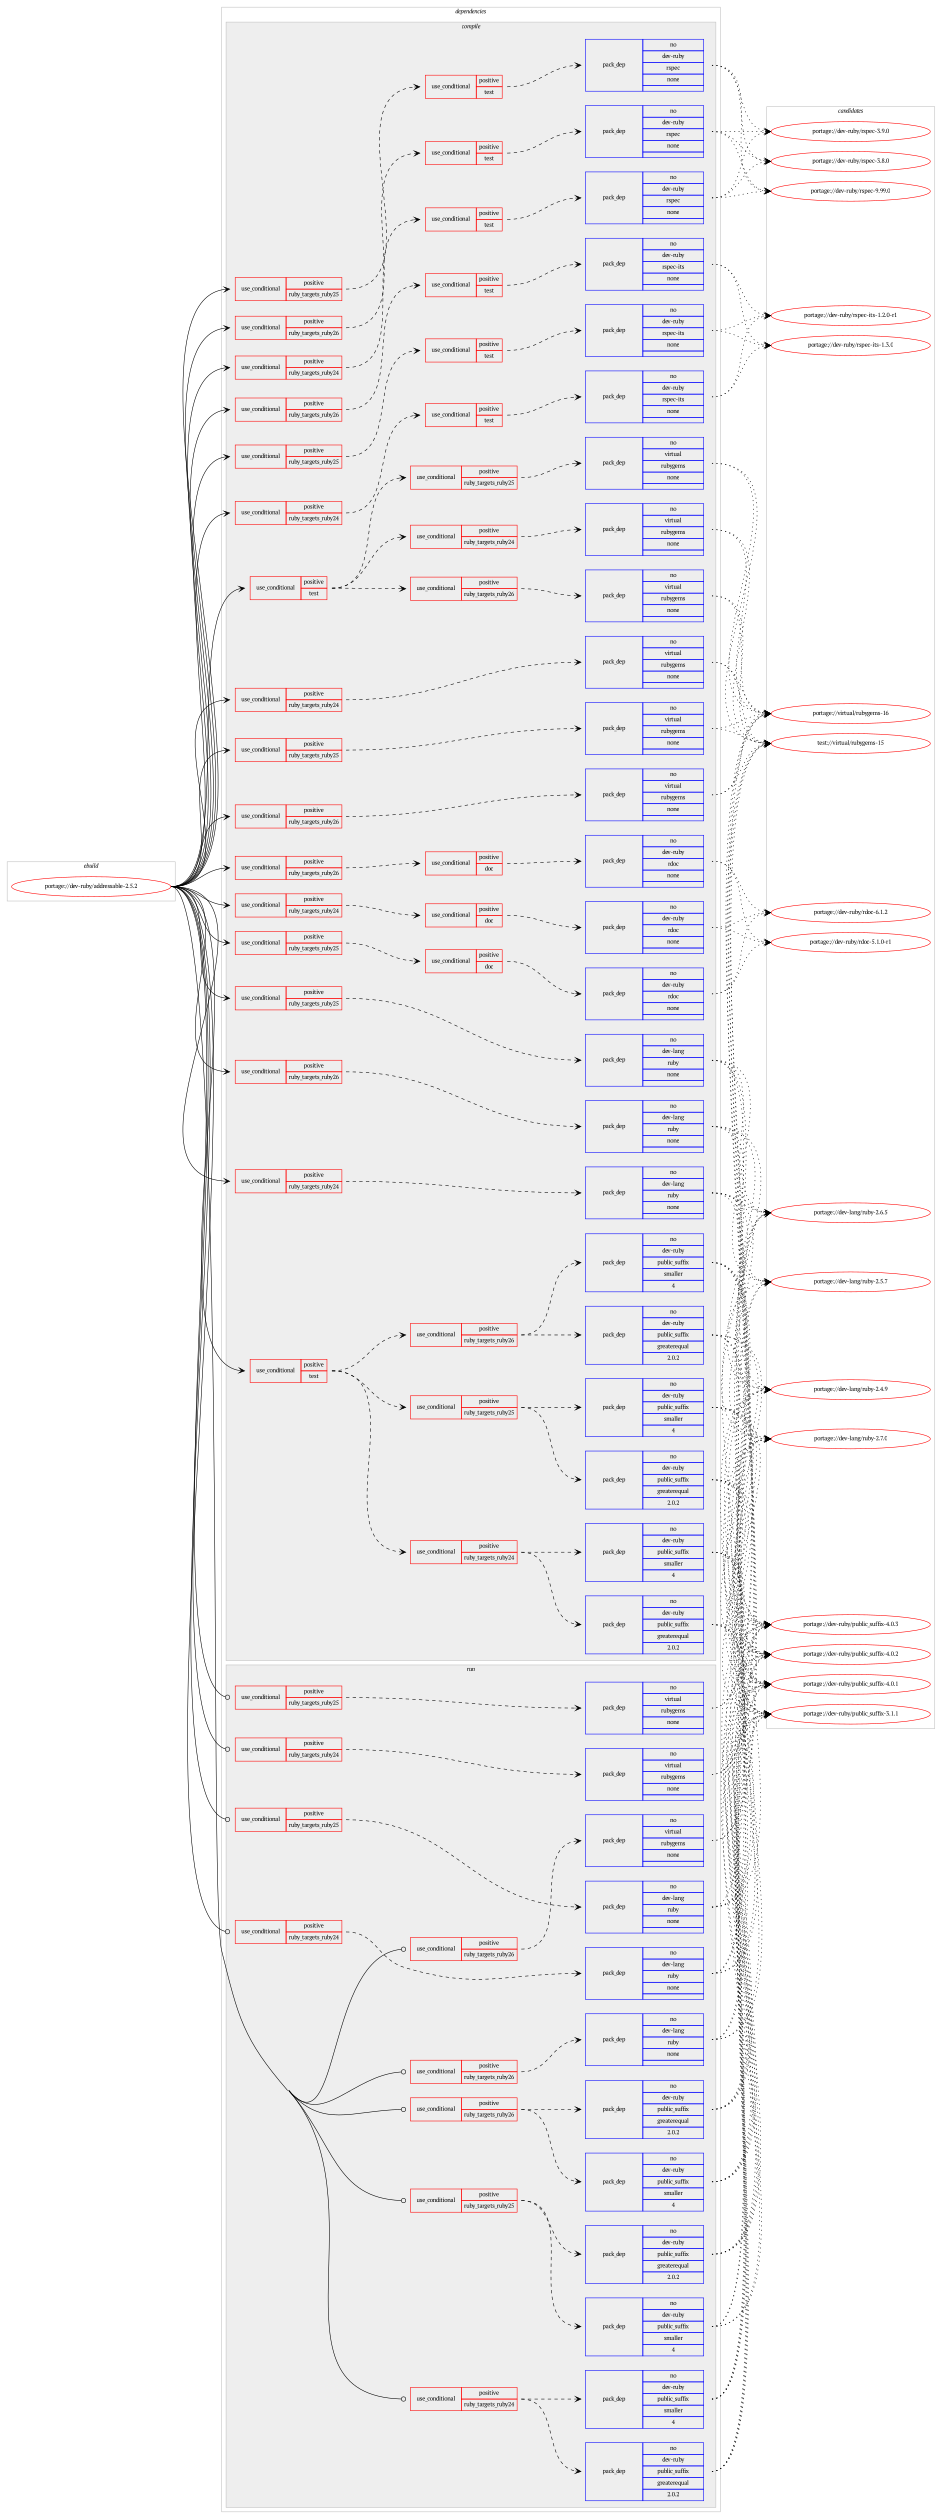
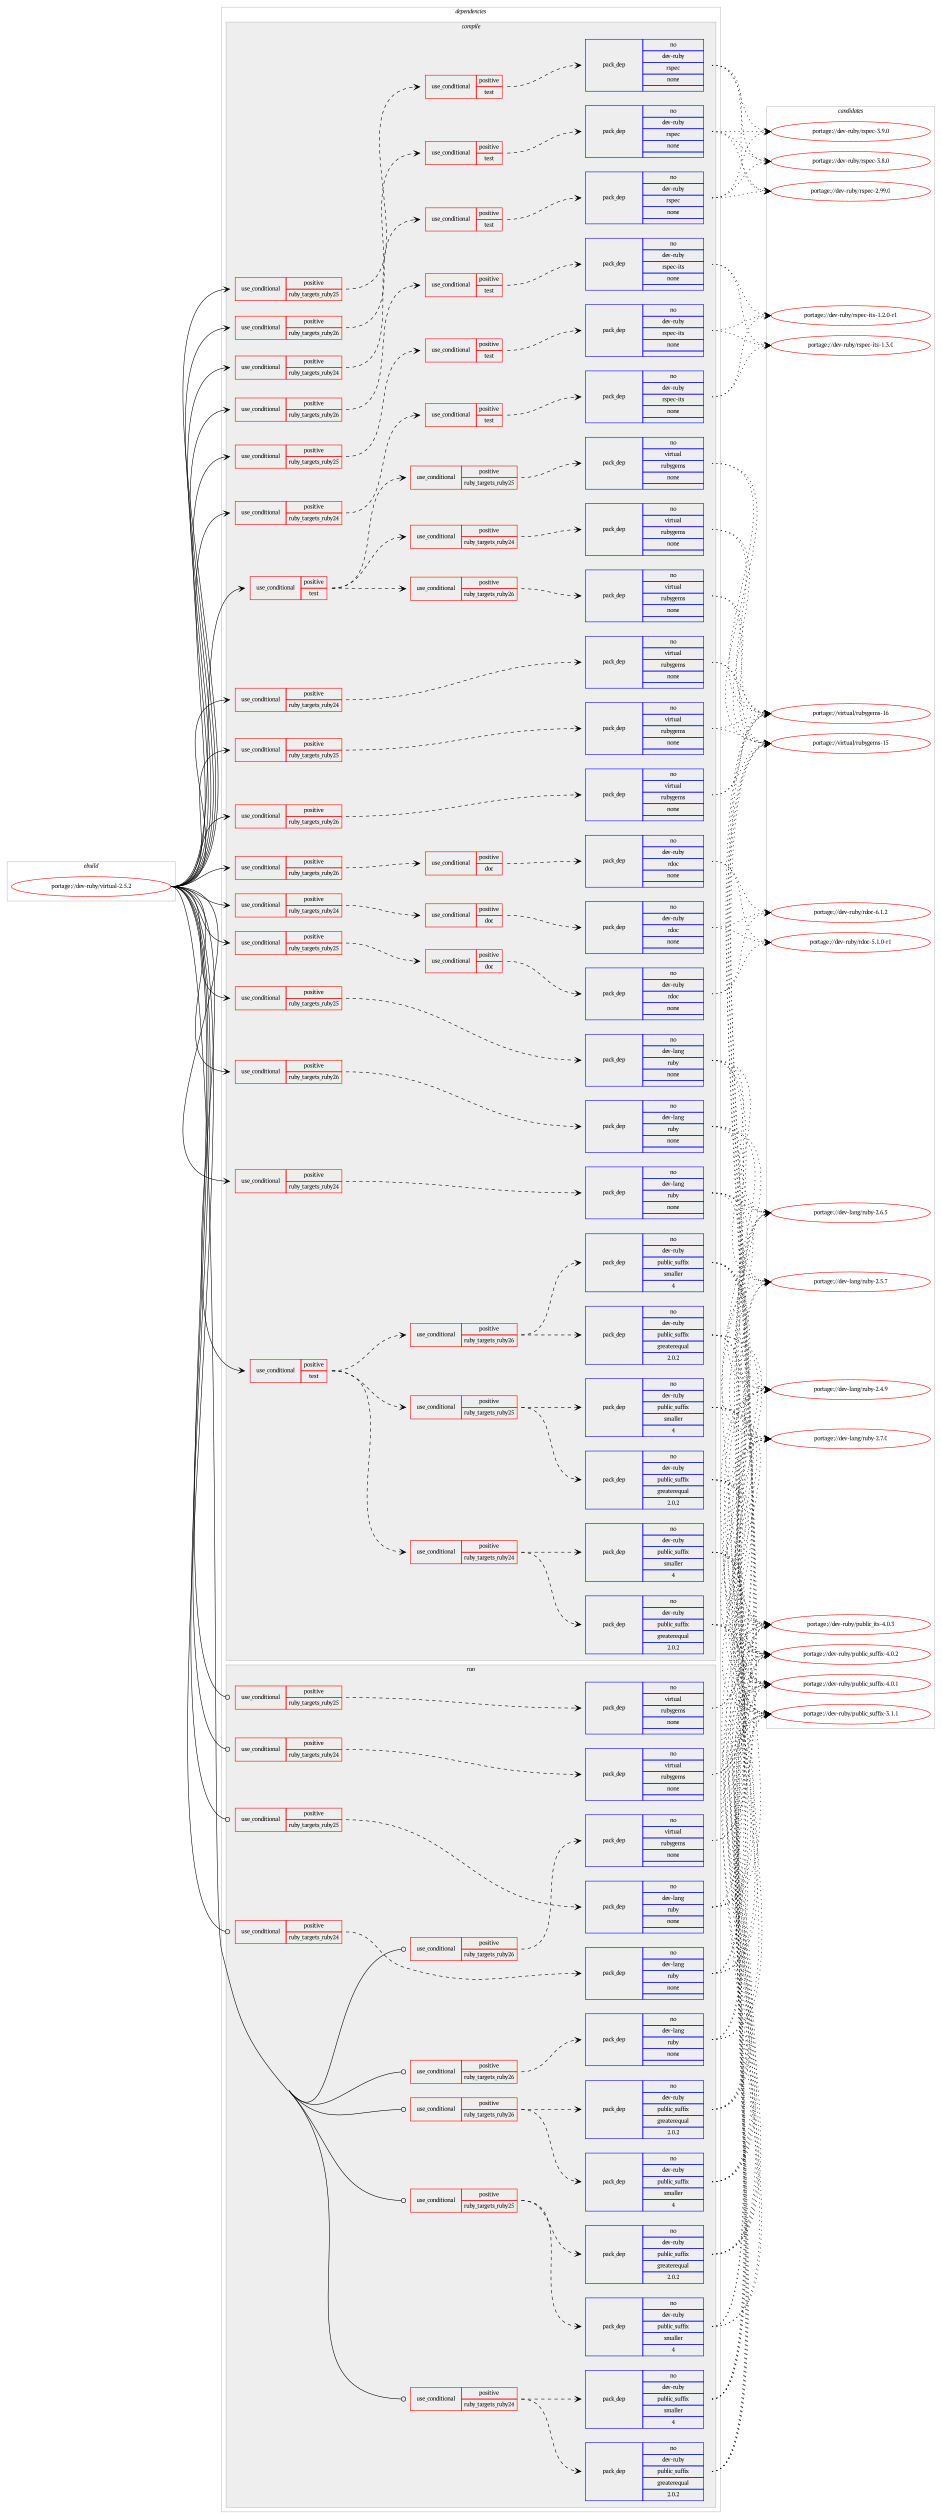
(851, 191) -> (851, 191)
(851, 743) -> (851, 743)
(91, 887) -> (91, 887)
(851, 1625) -> (851, 1625)
